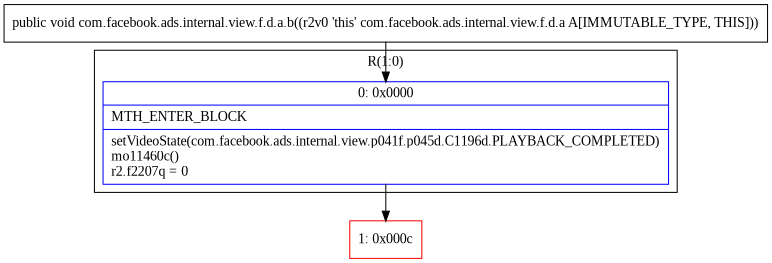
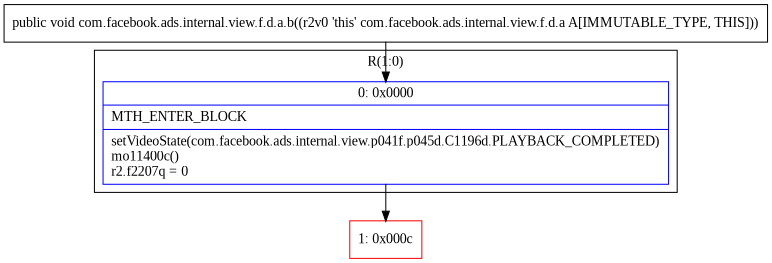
(145, 156) -> (145, 156)
